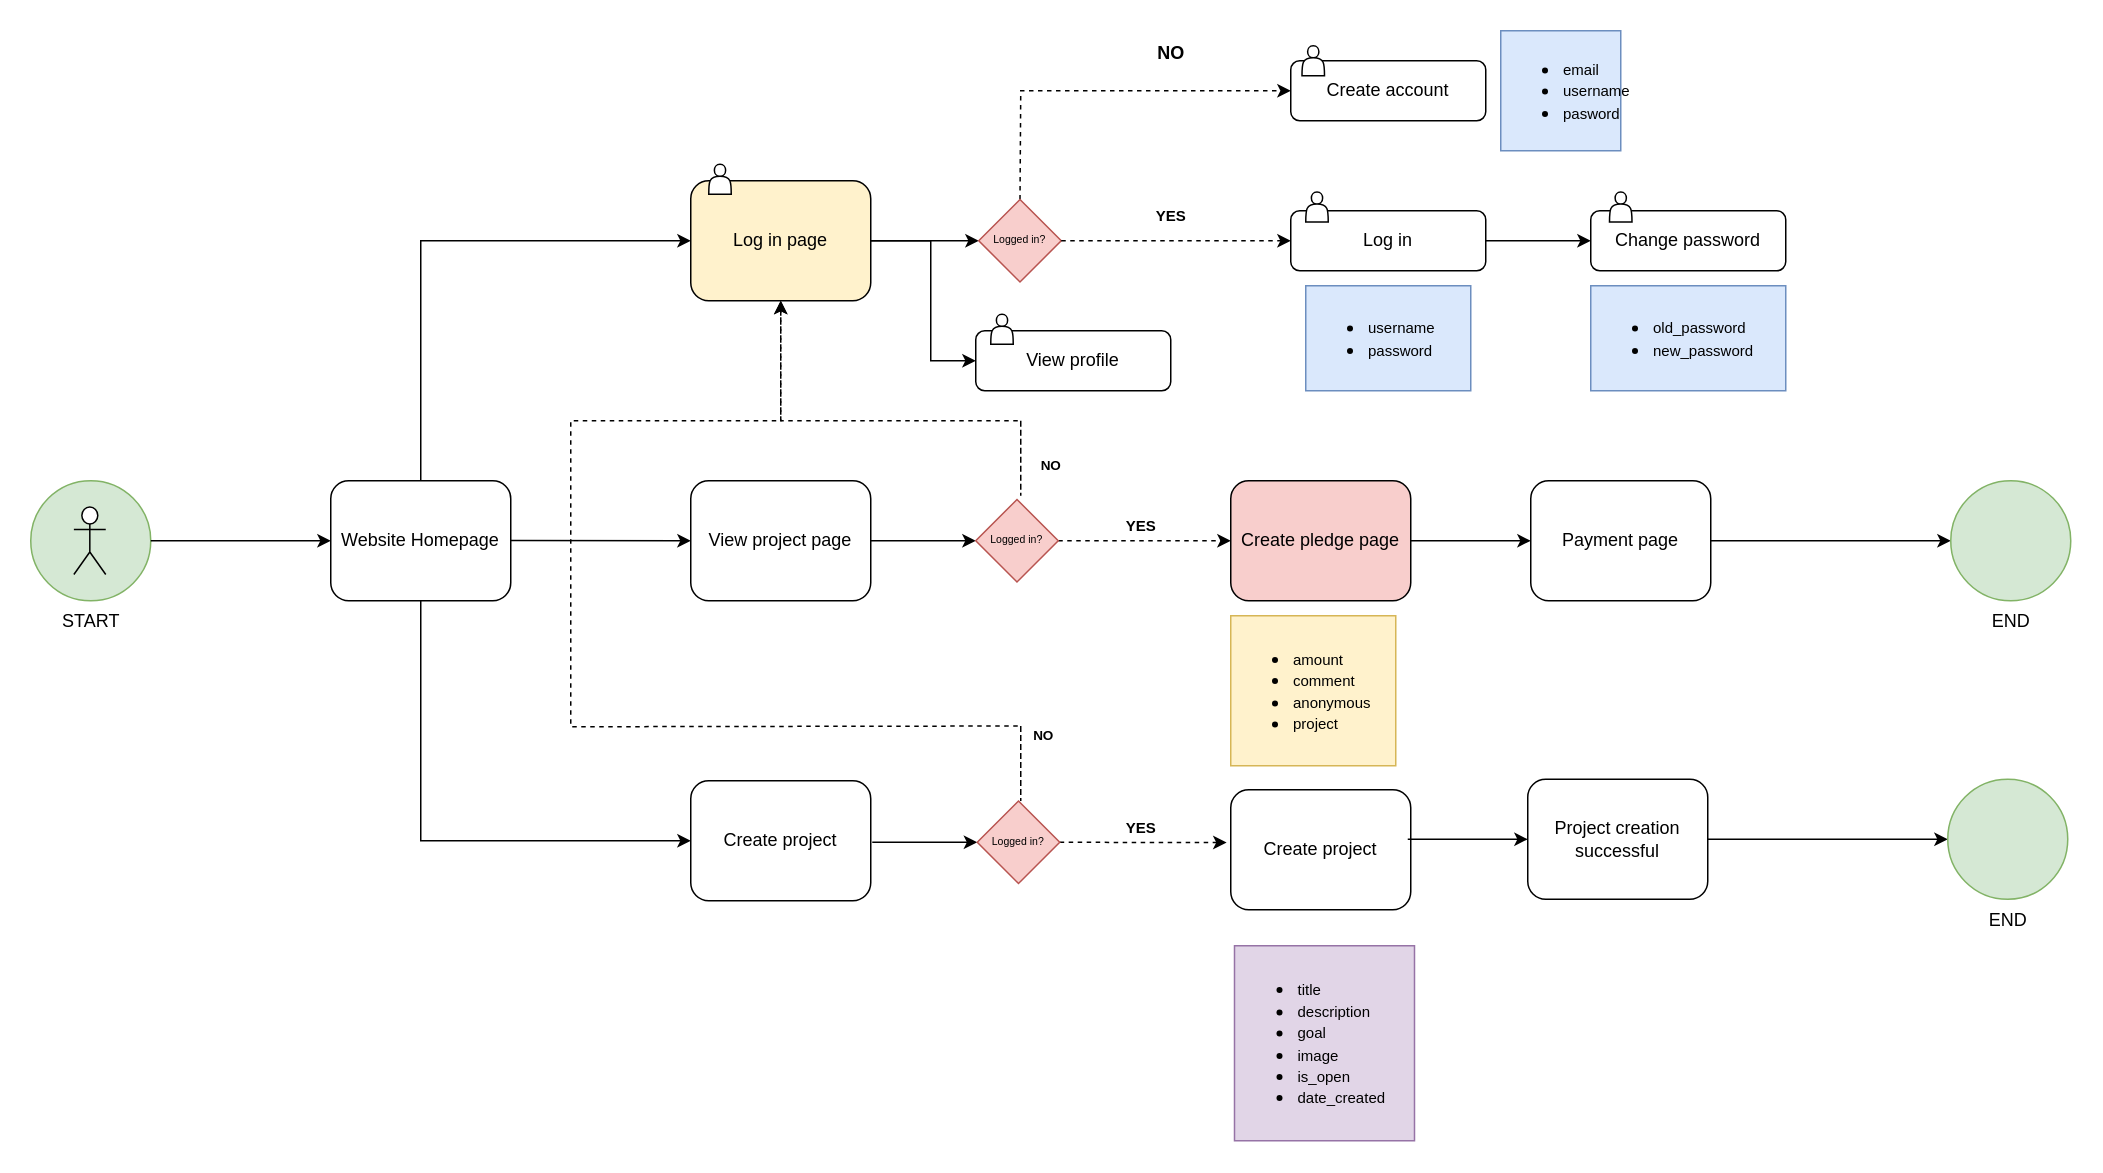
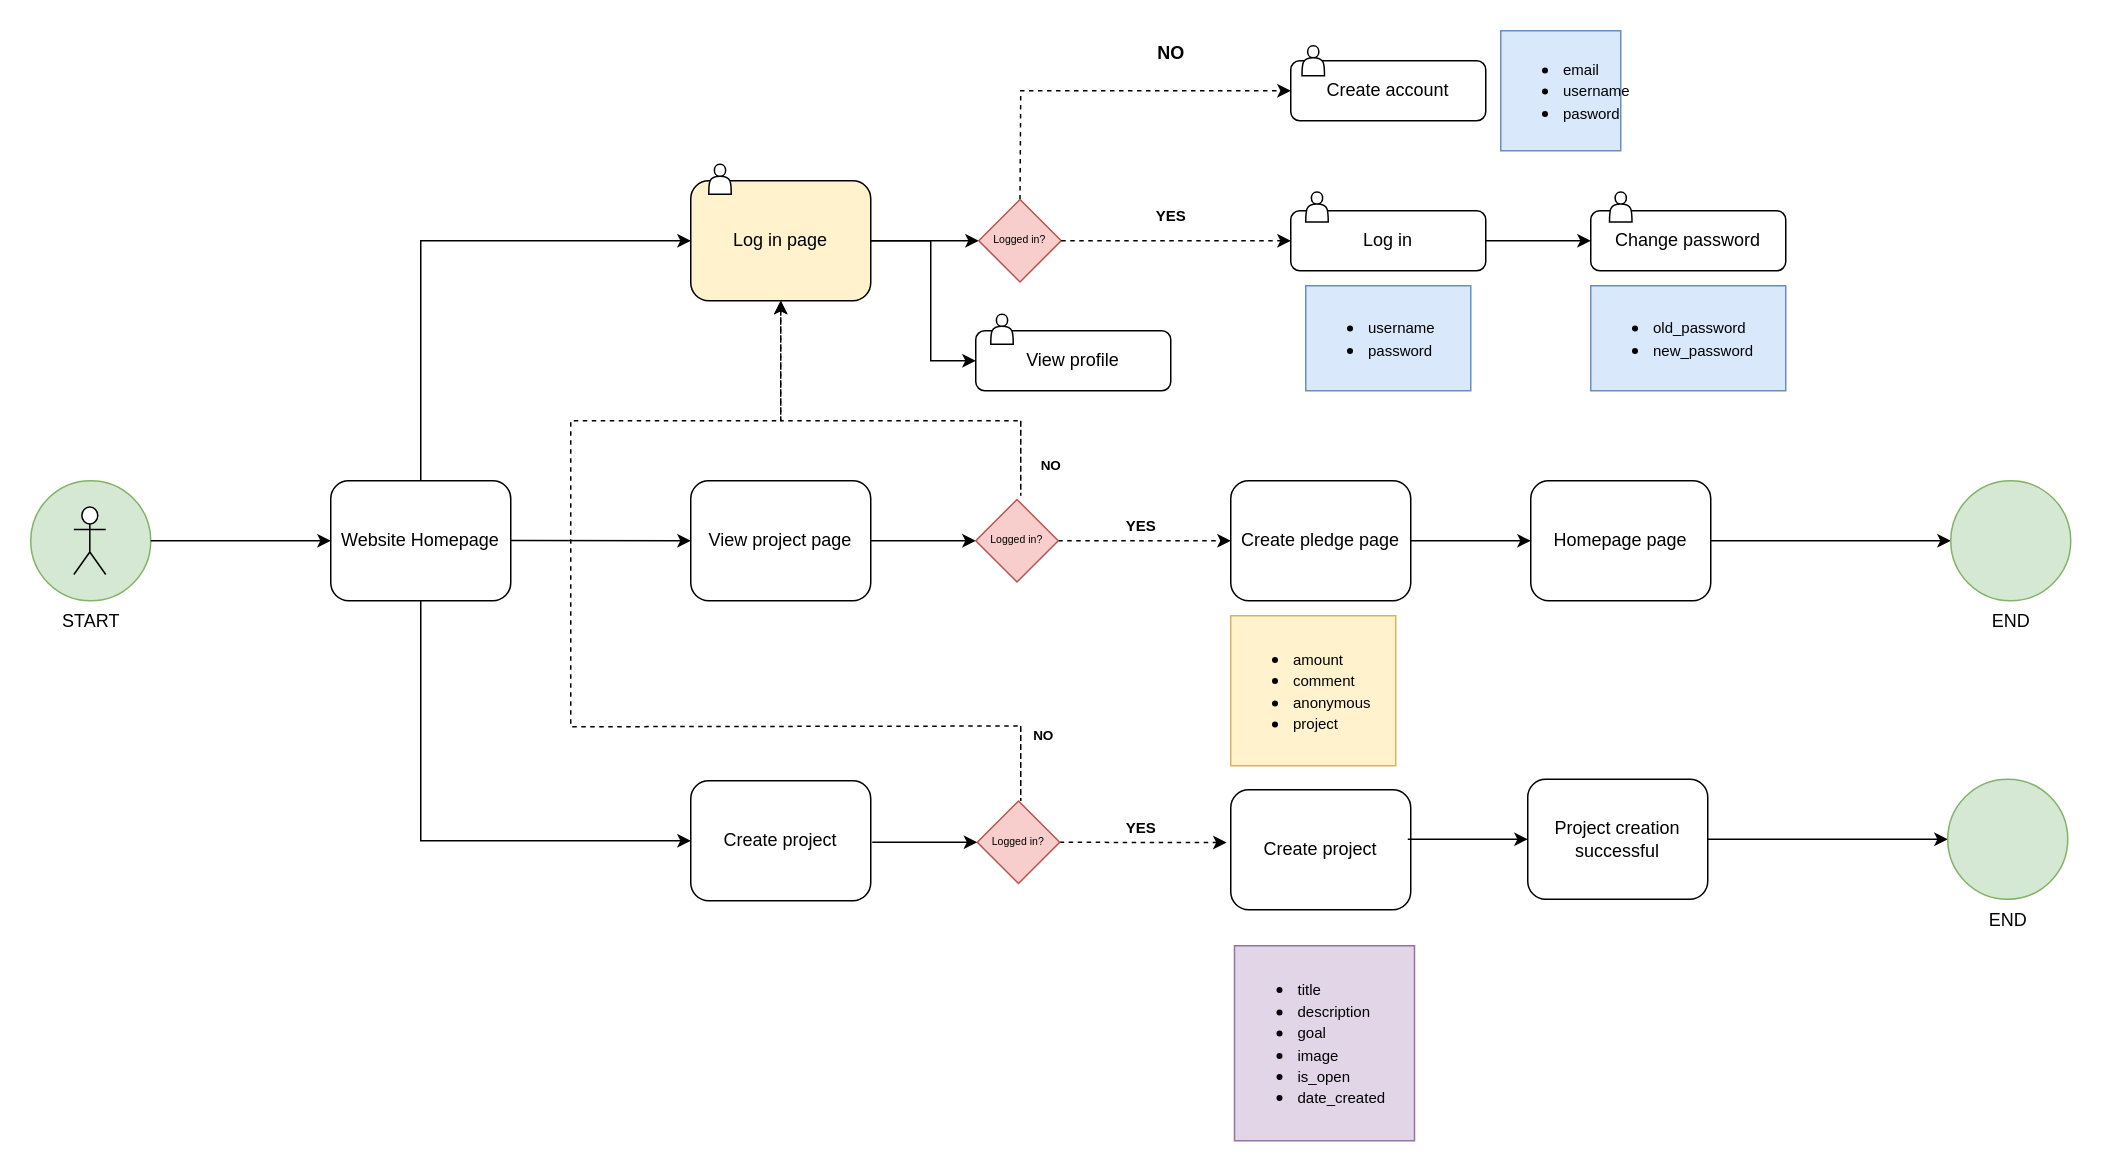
(1321, 541) -> (1321, 541)
(1621, 541) -> (1621, 541)
